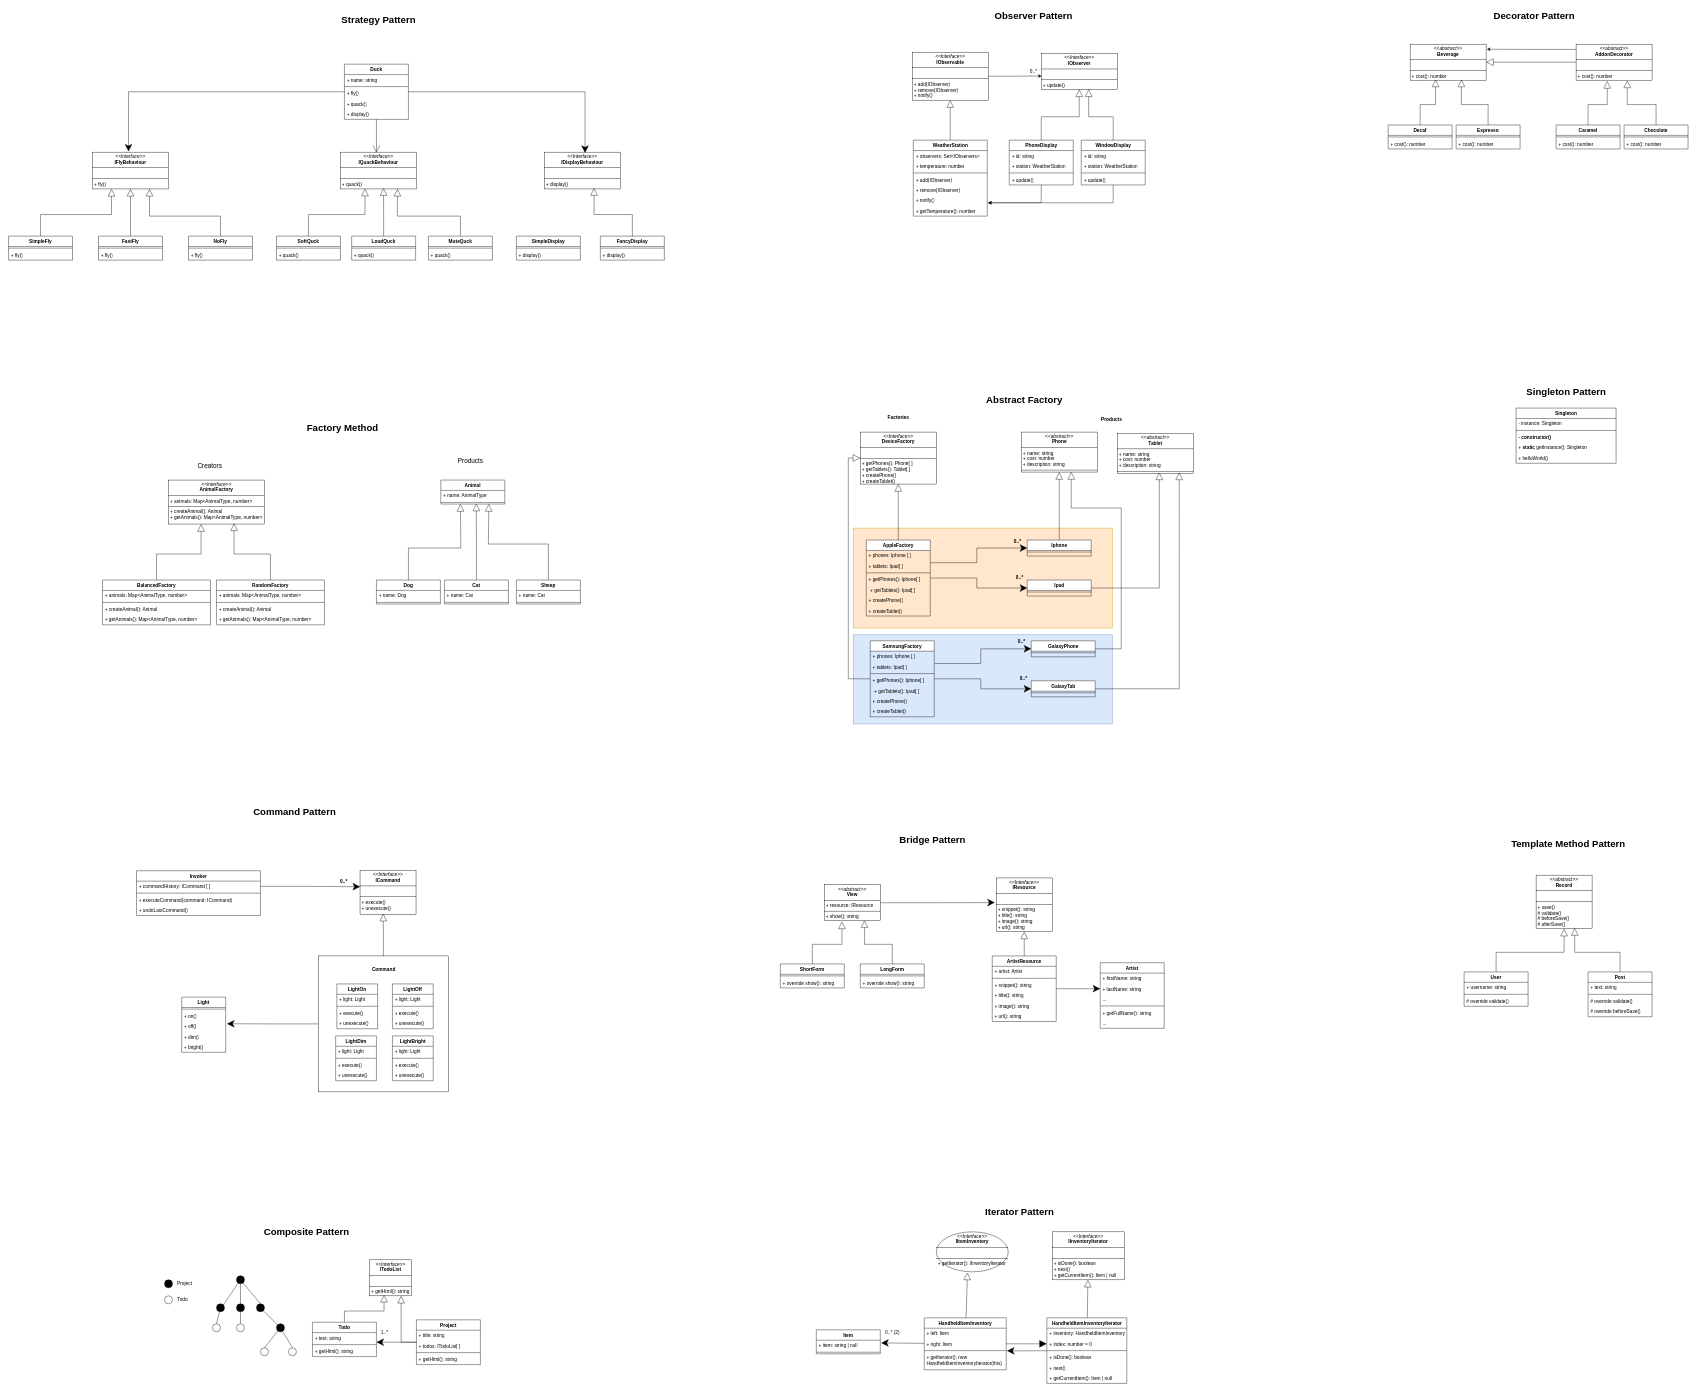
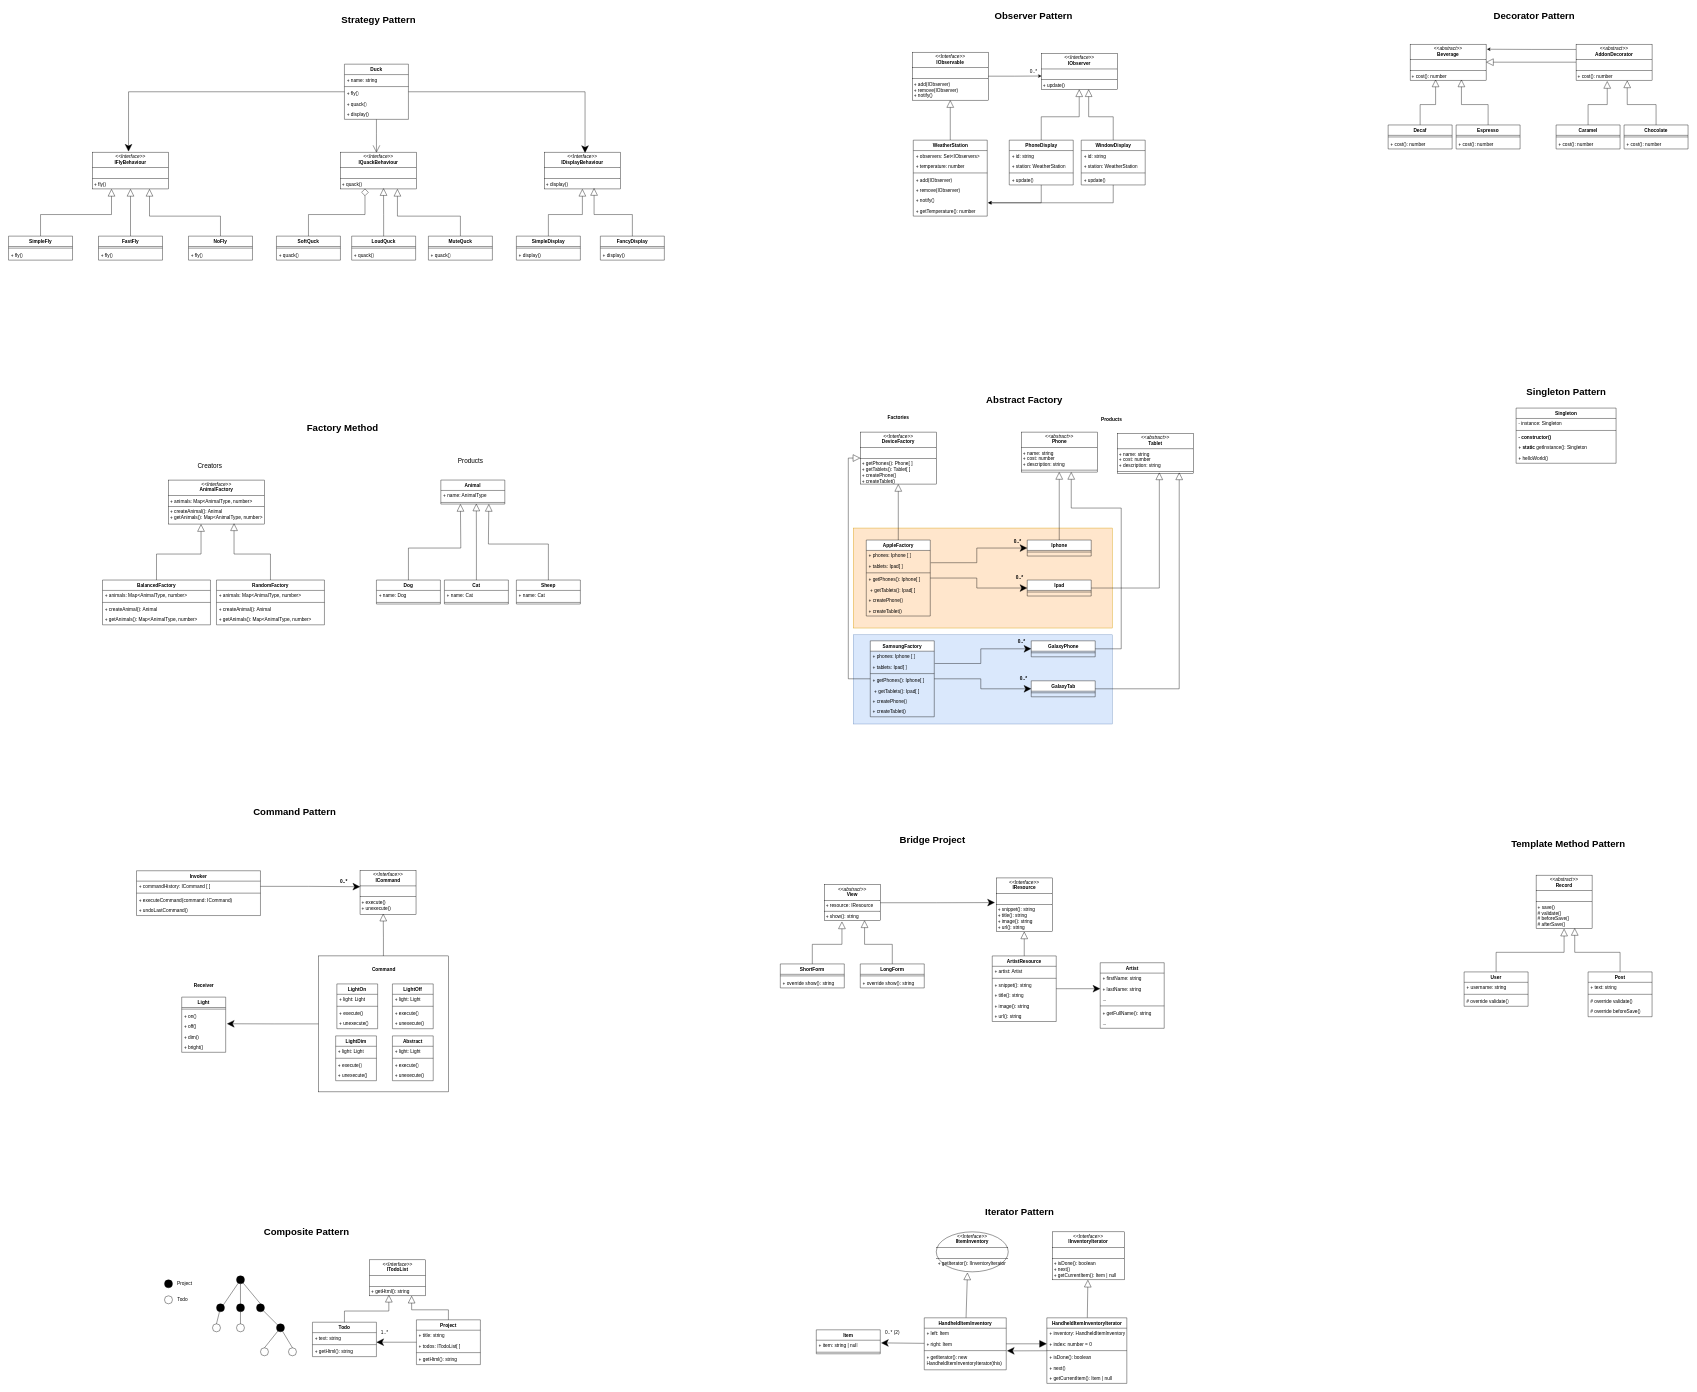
(365, 197) -> (365, 197)
none -> (563, 215)
(932, 840) -> (932, 840)
none -> (203, 986)
(413, 1042) -> (413, 1042)
(390, 1278) -> (397, 1278)
